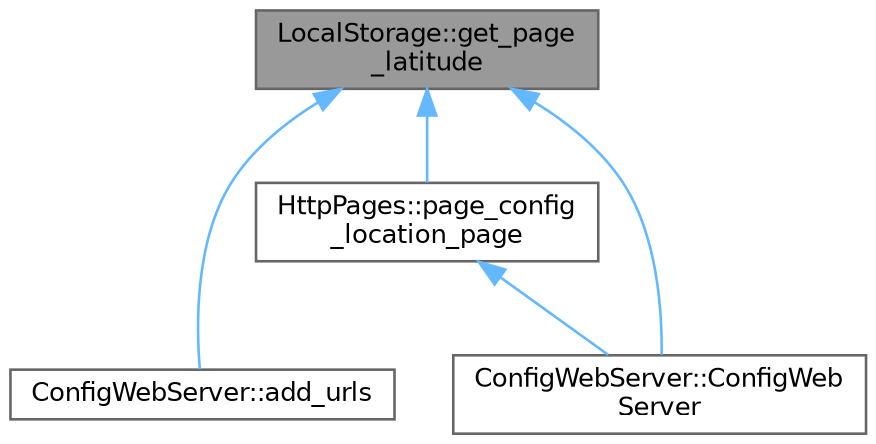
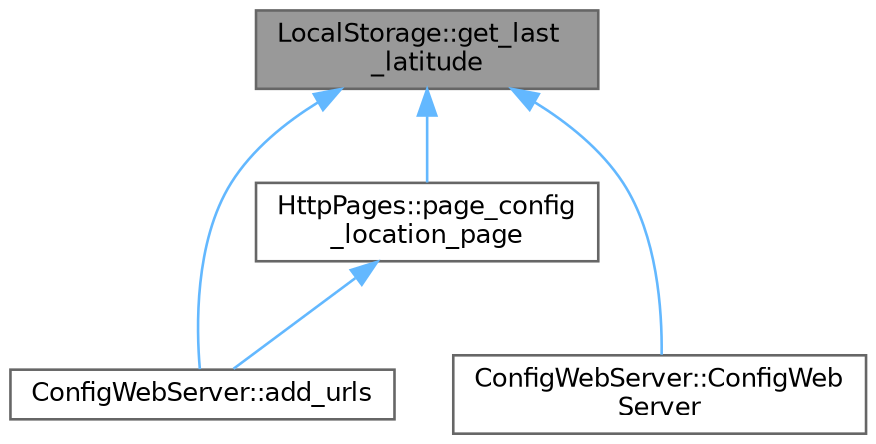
(427, 50) -> (427, 50)
(554, 316) -> (294, 323)
